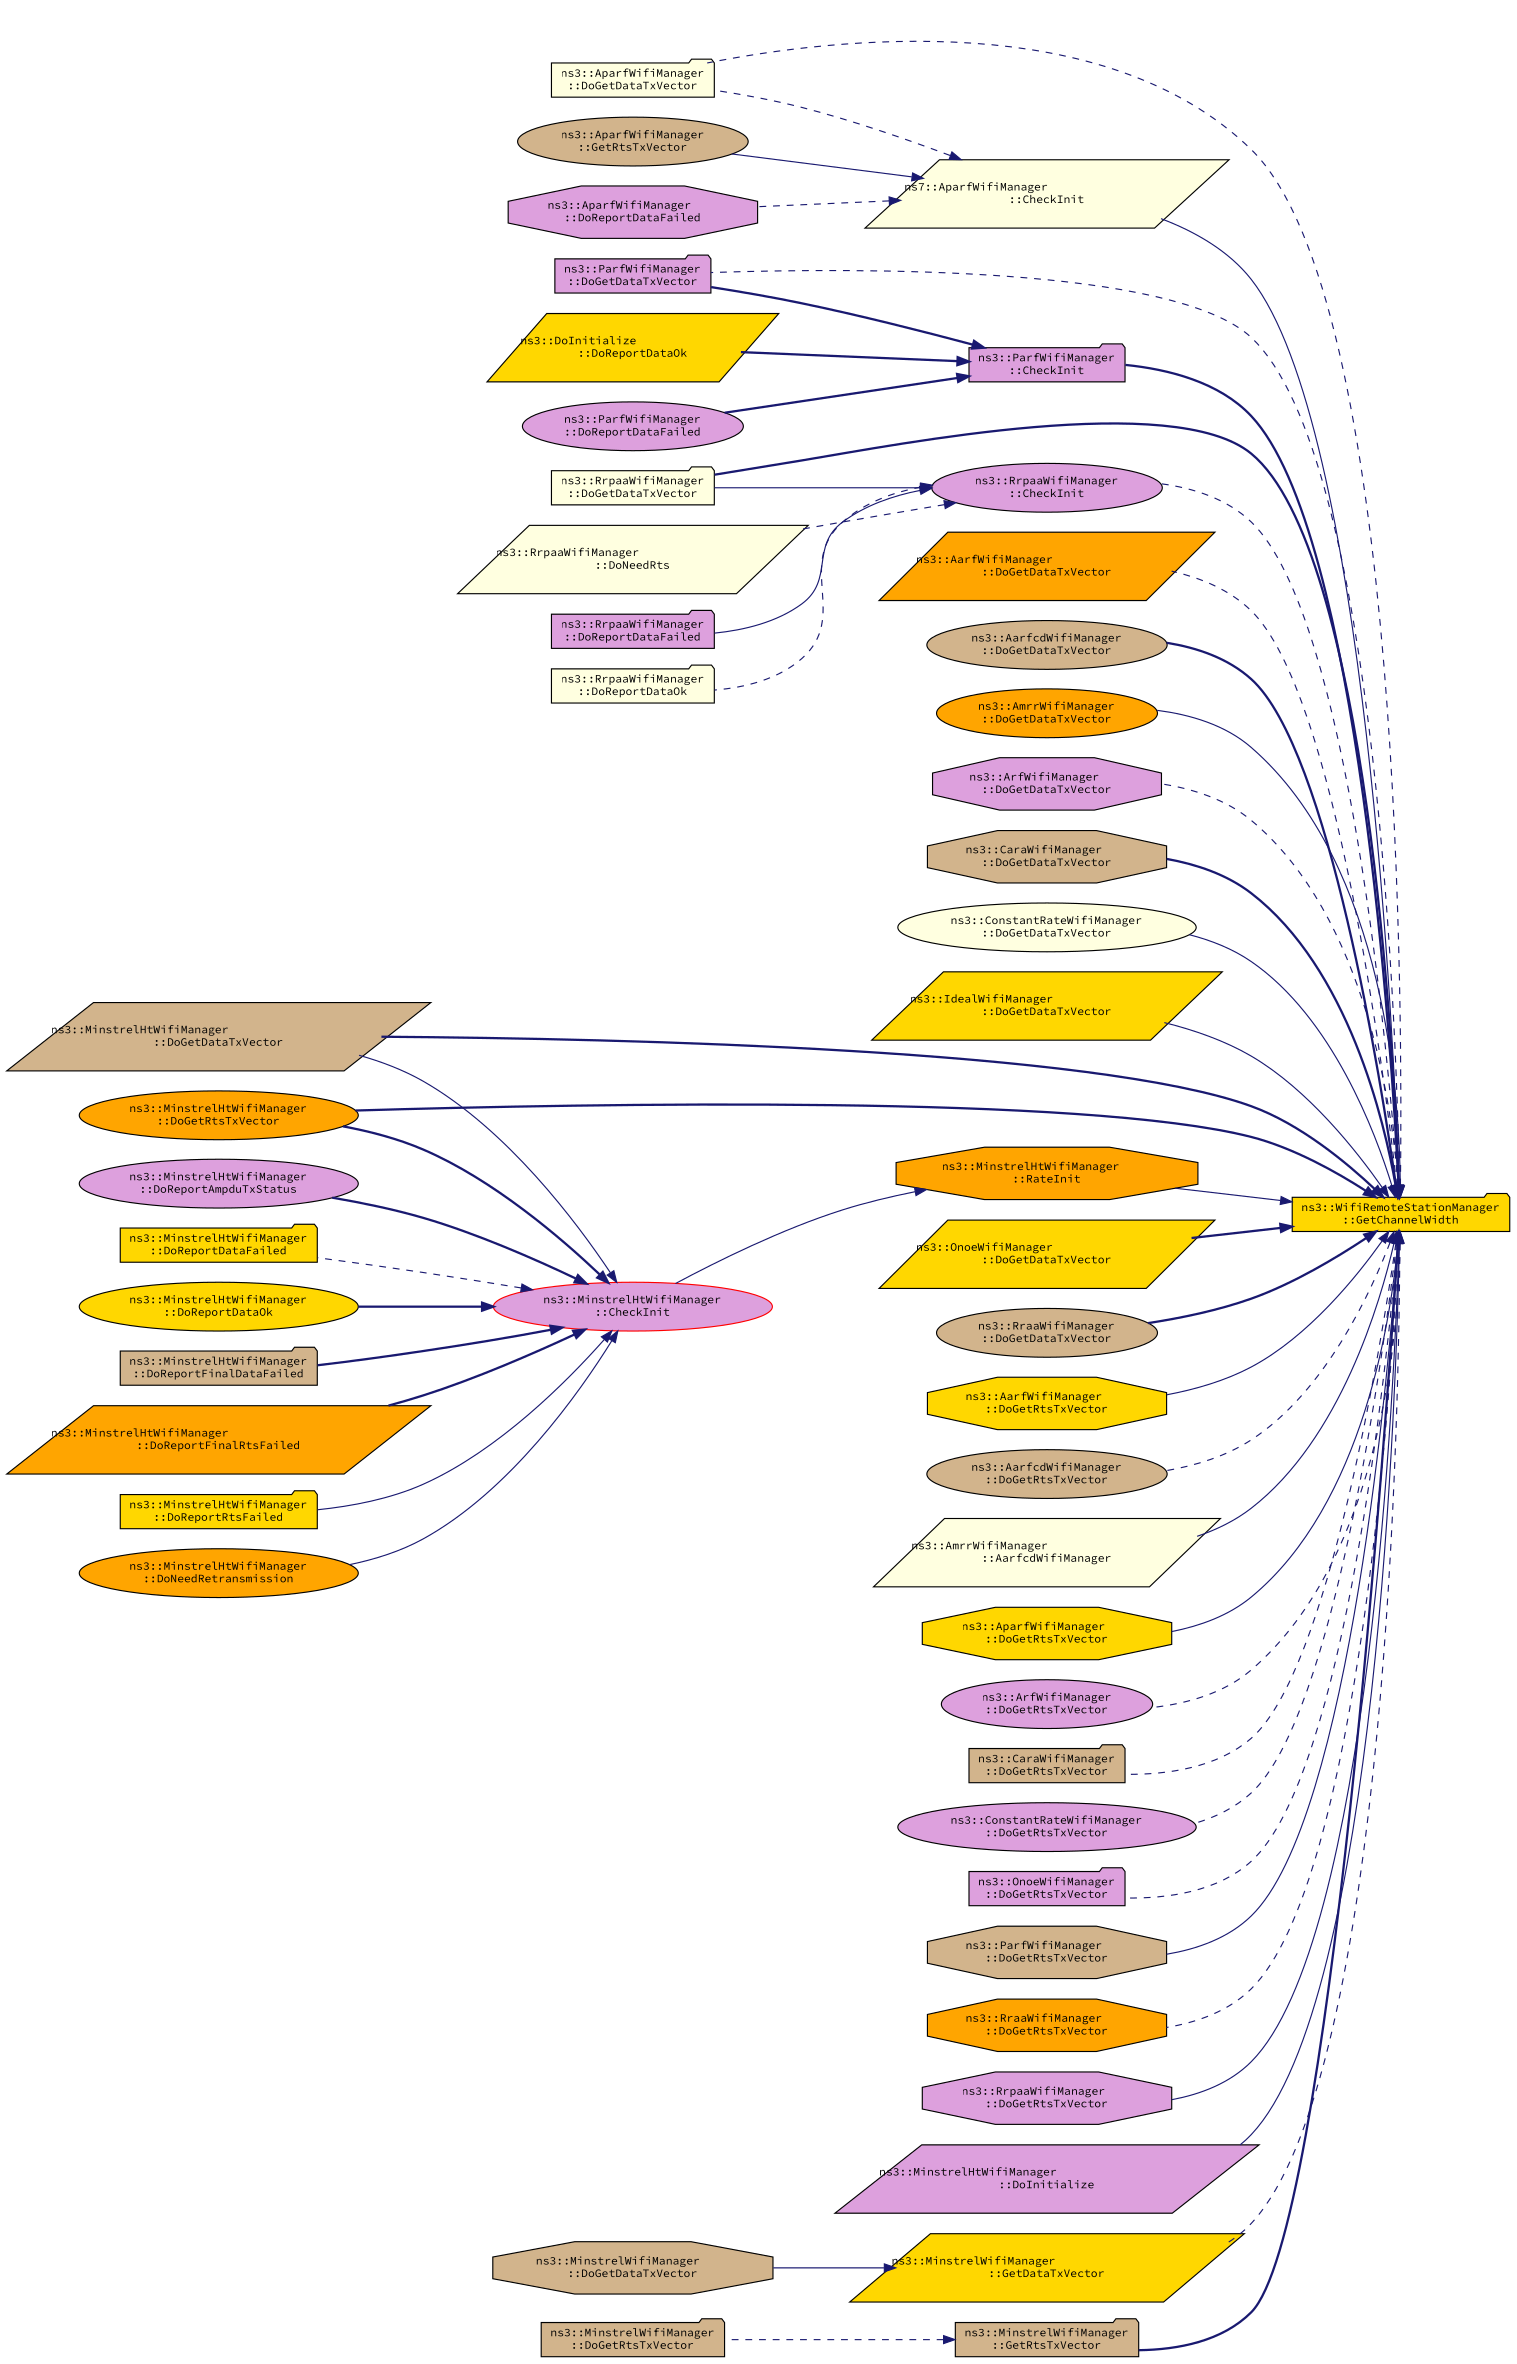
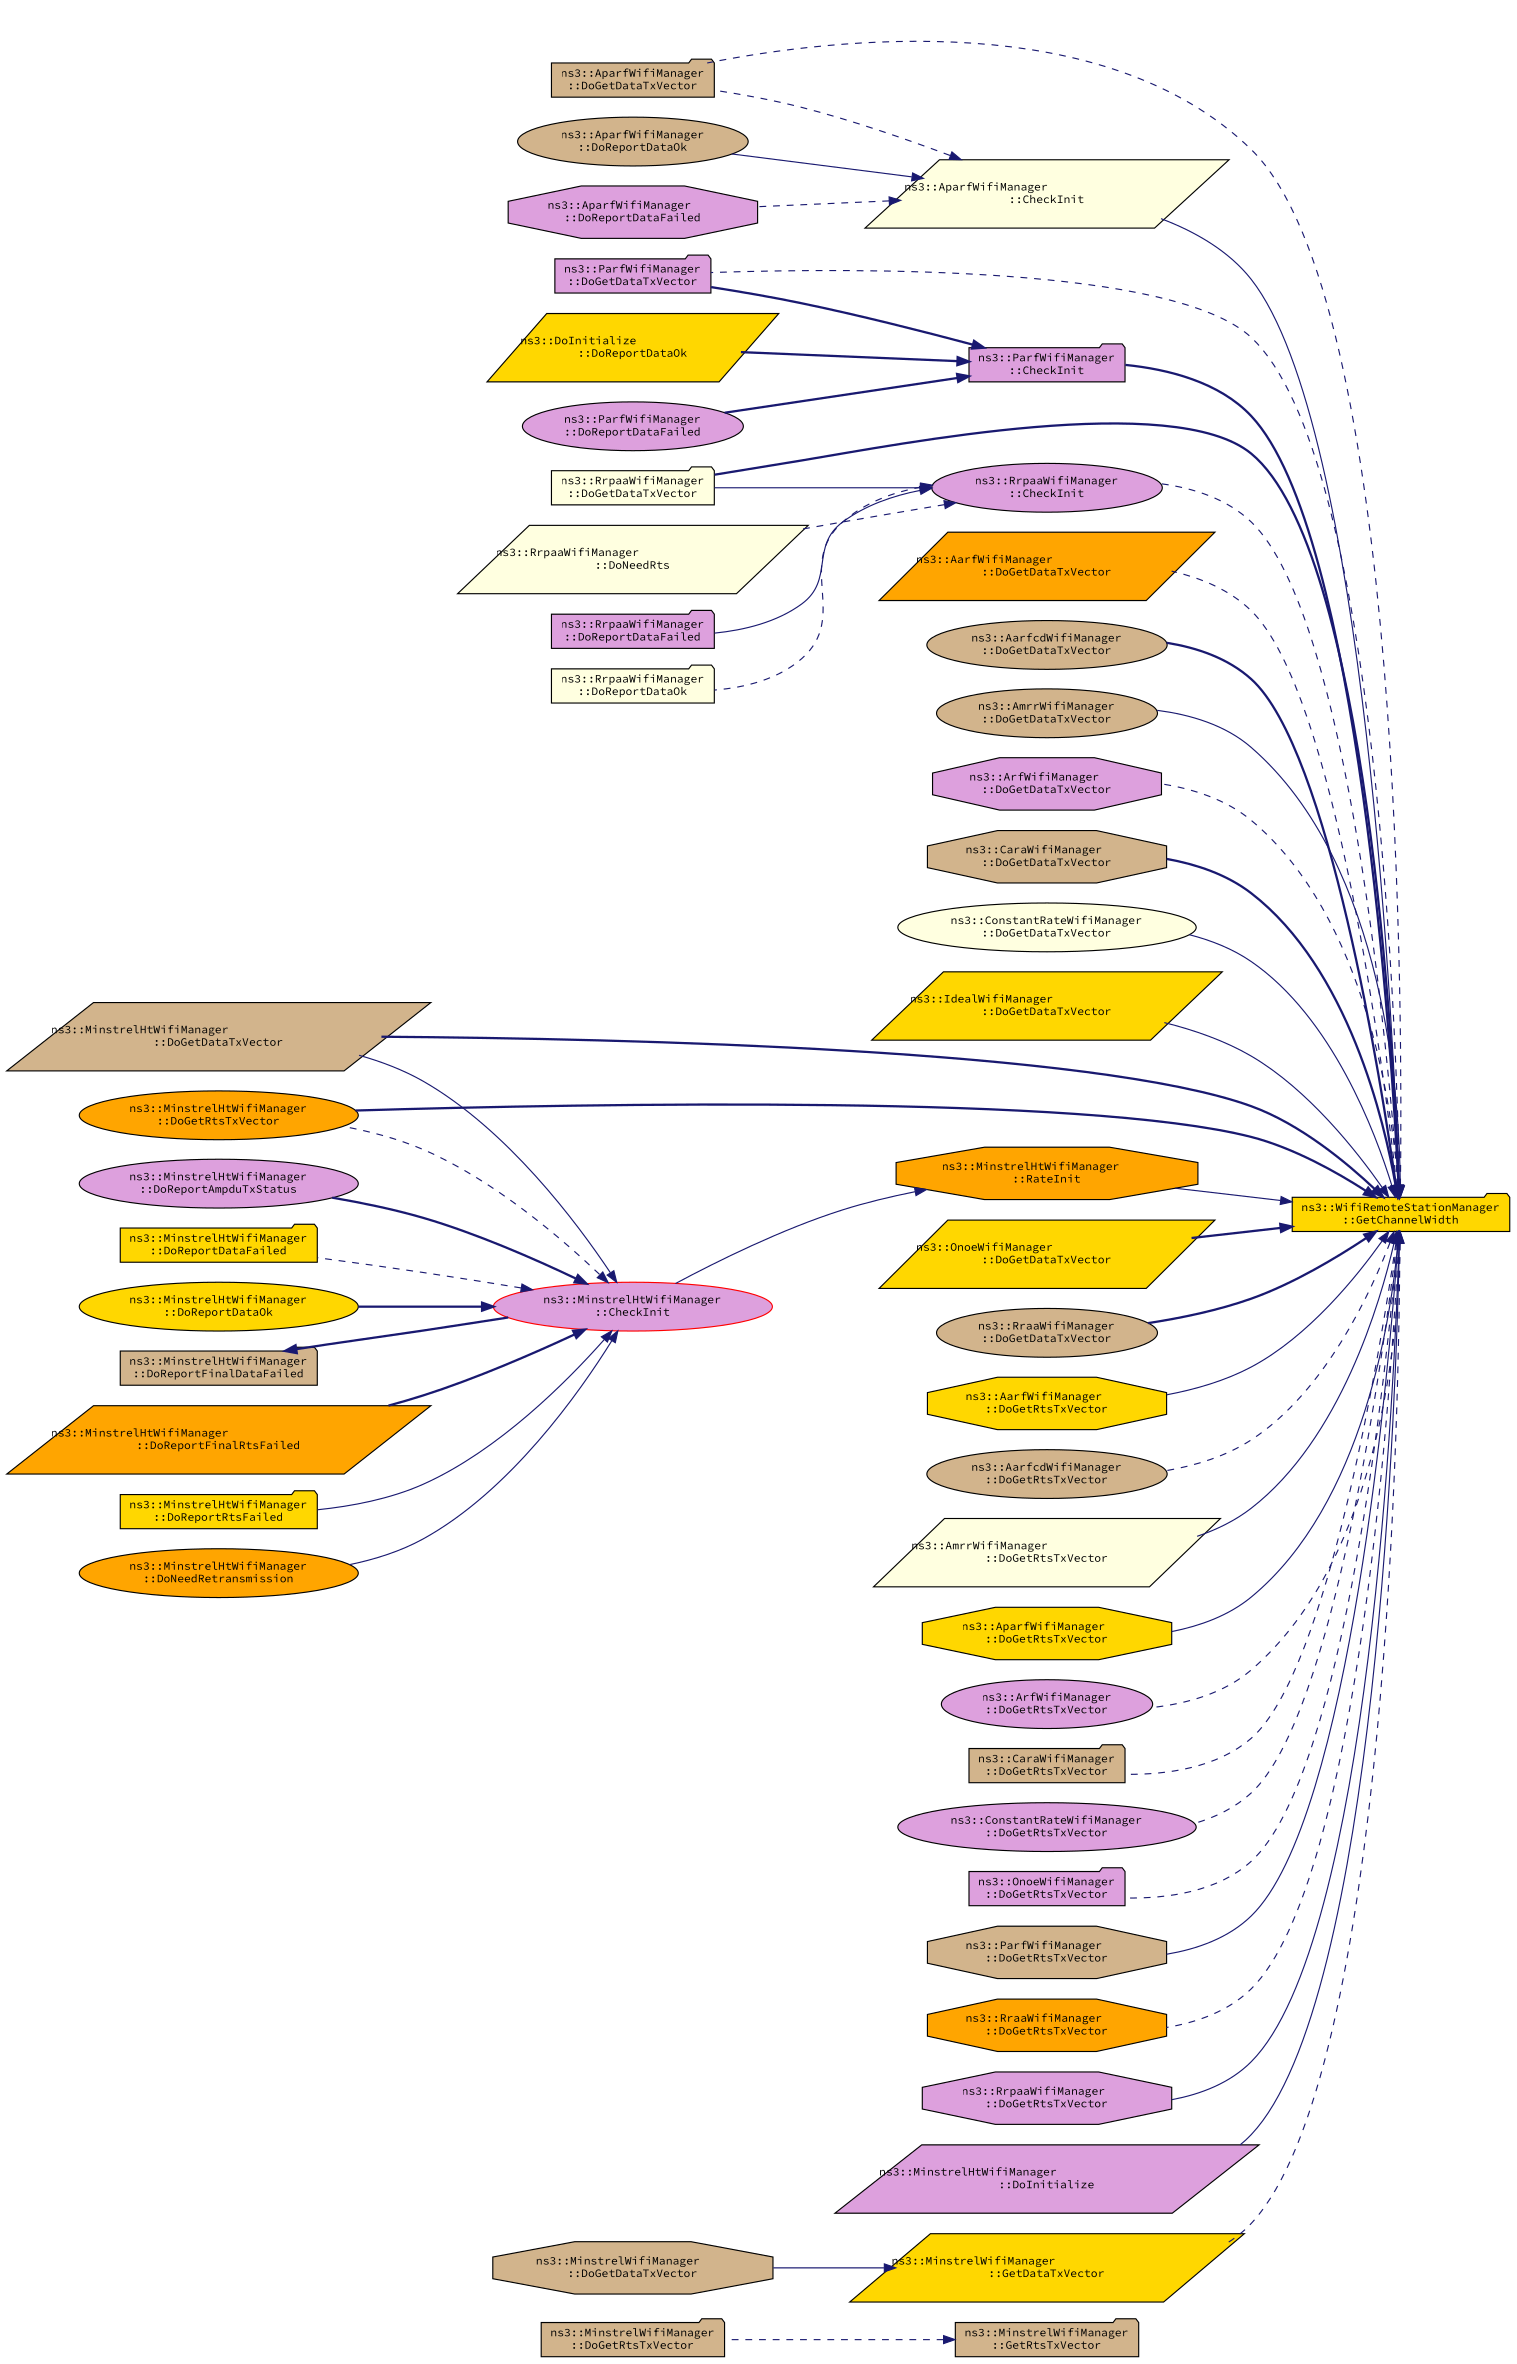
(633, 80) -> (633, 80)
(633, 142) -> (633, 142)
(1047, 194) -> (1047, 194)
(1047, 713) -> (1047, 713)
(482, 1181) -> (482, 1181)
(435, 1349) -> (402, 1334)
(1047, 1553) -> (1047, 1553)
(1328, 1993) -> none
